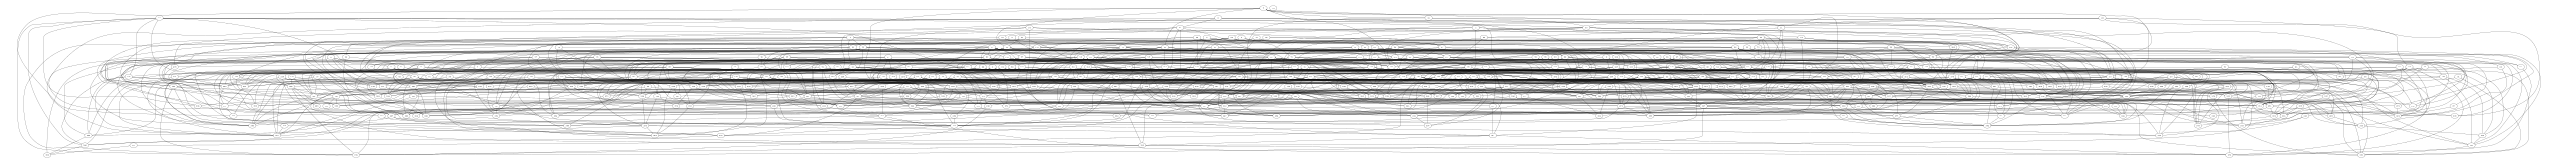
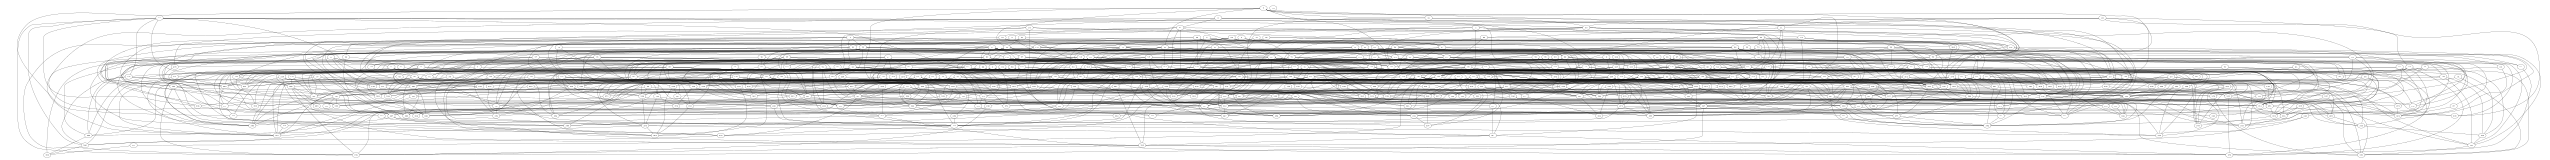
(1328, 80) -> (1350, 110)
